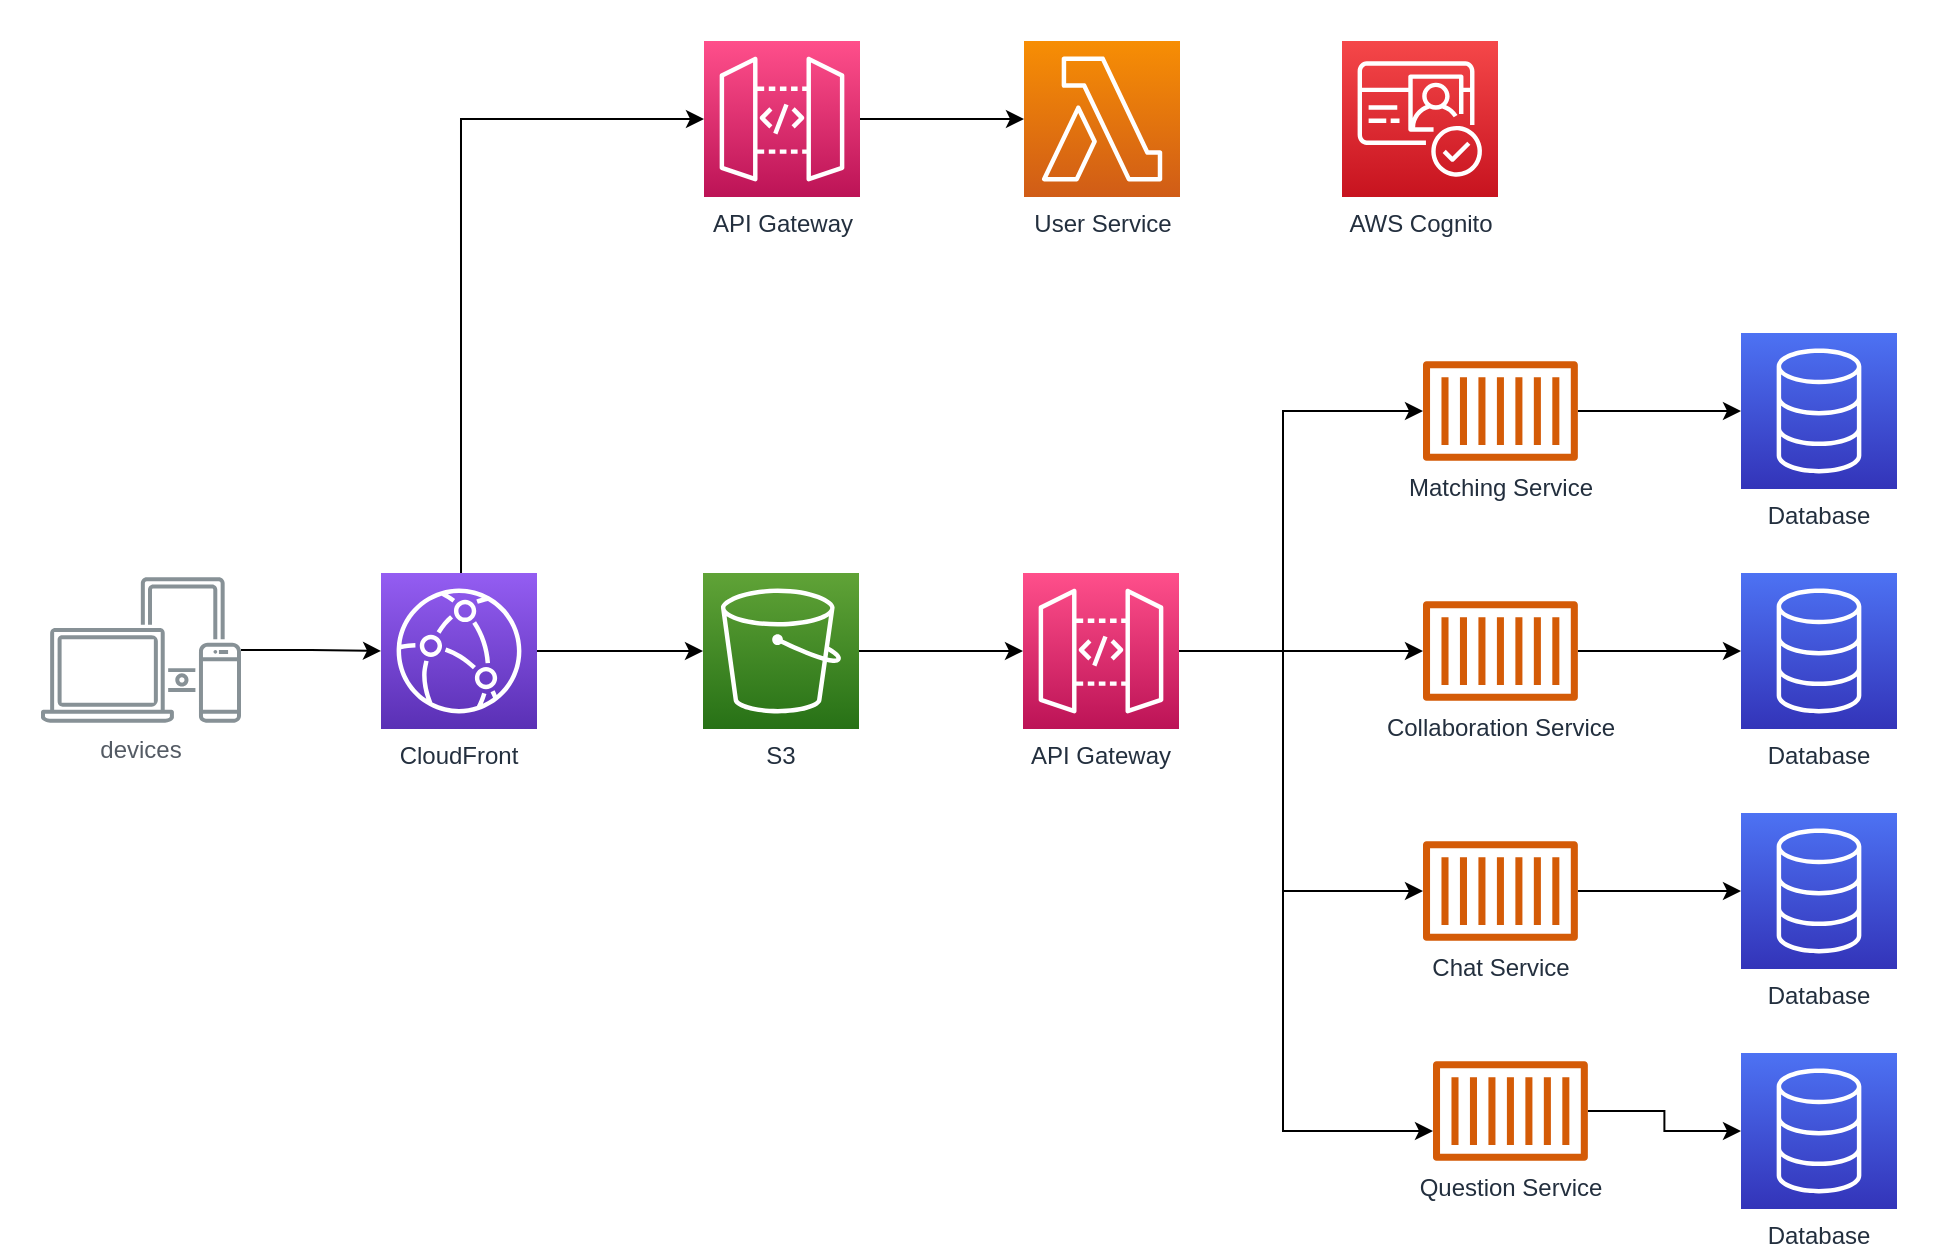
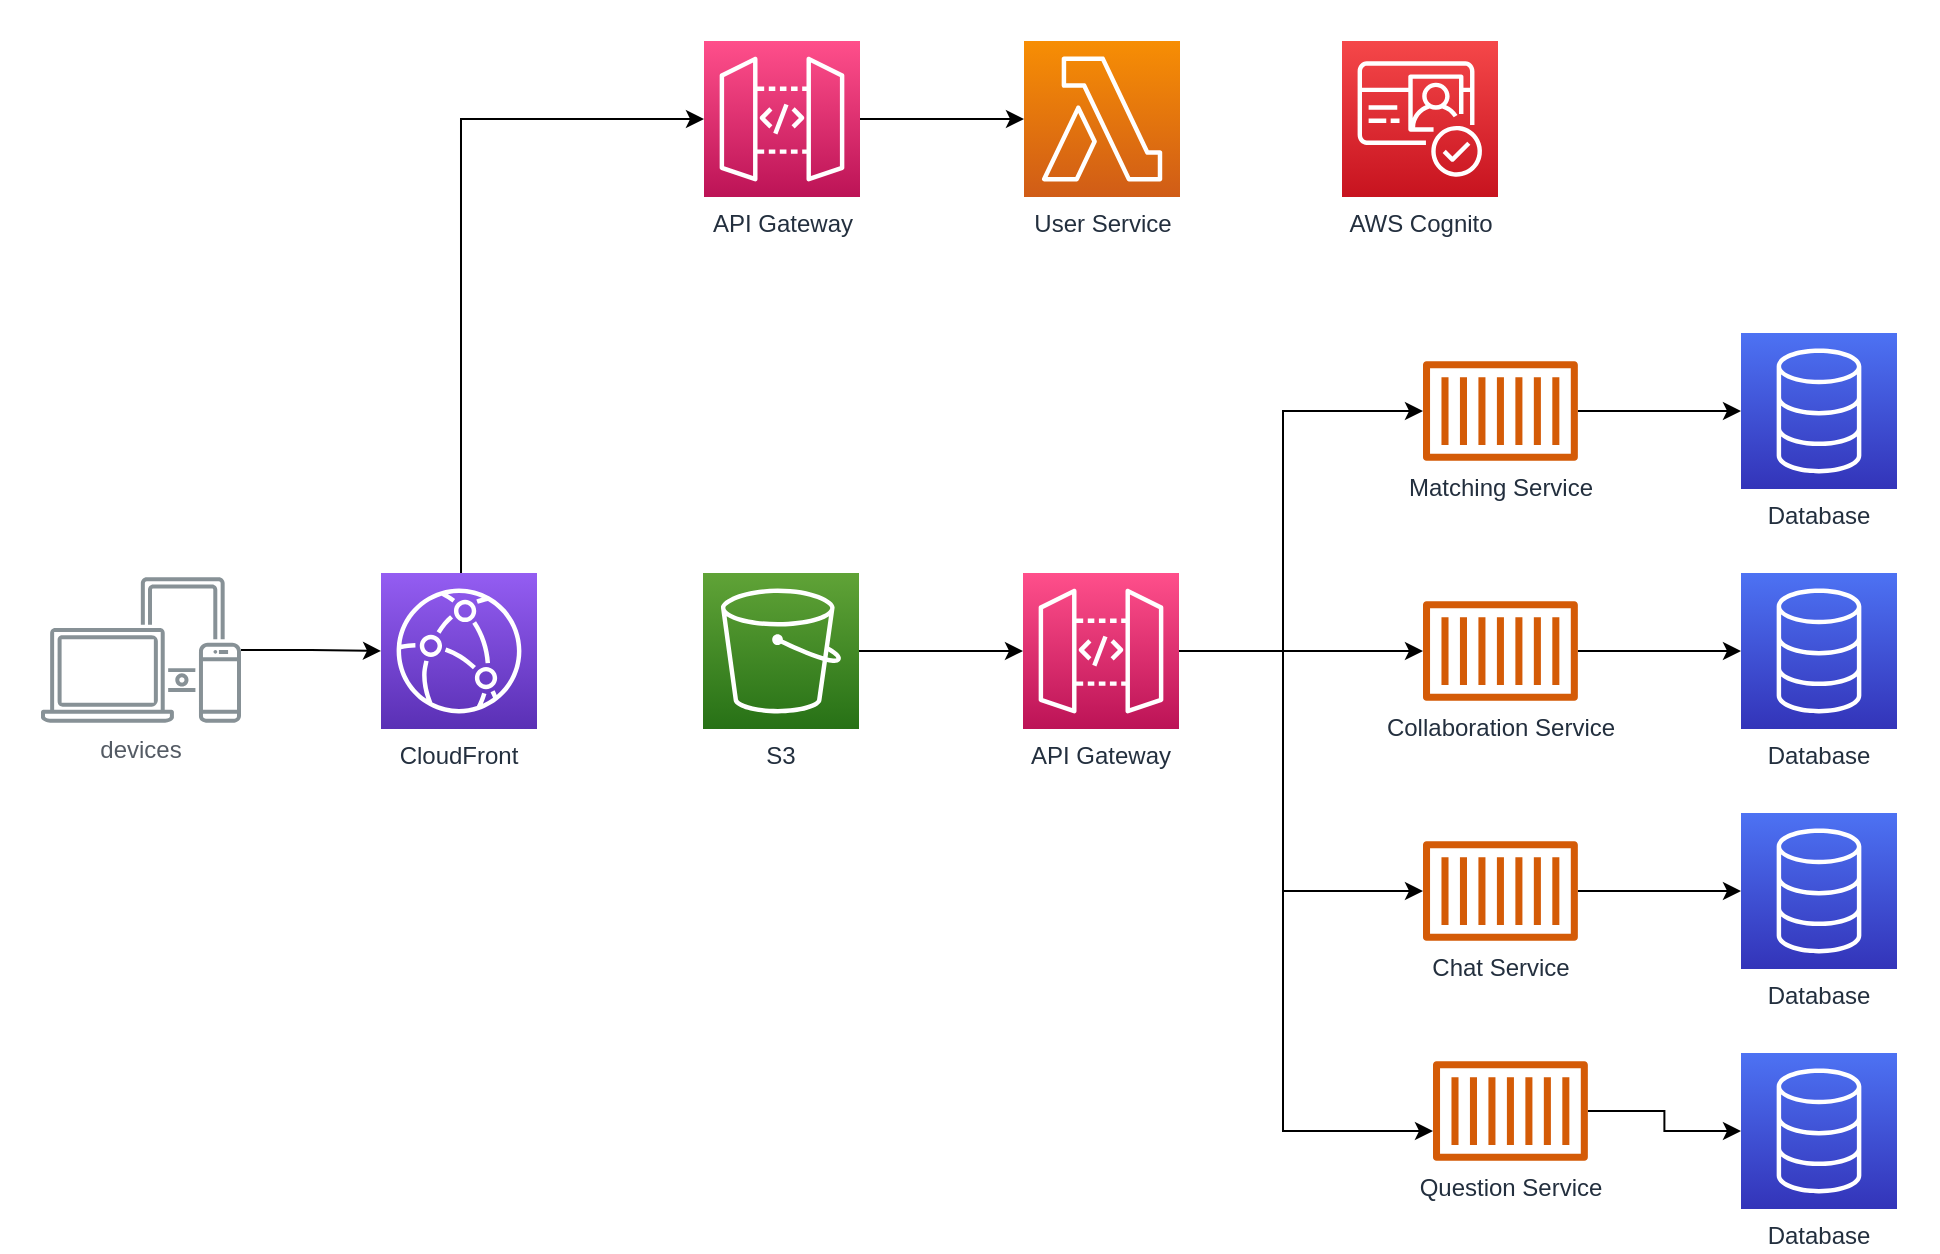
(613, 651) -> none
